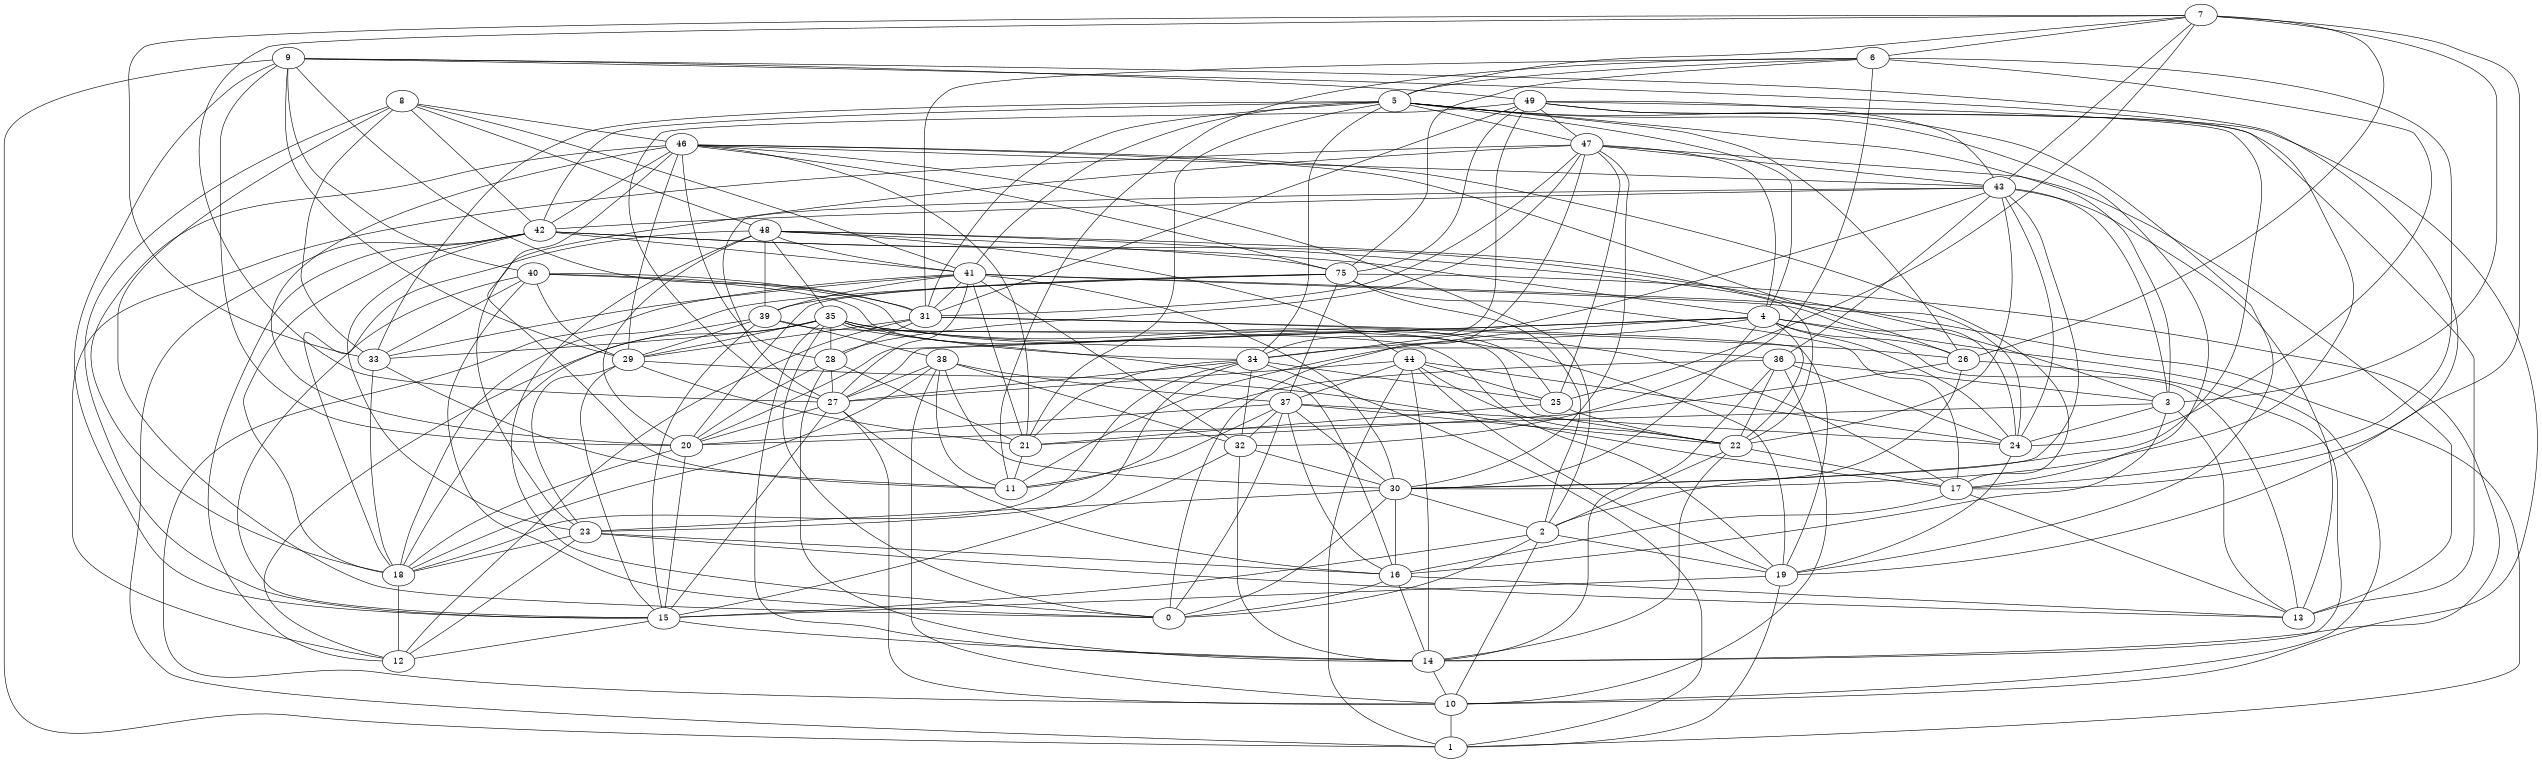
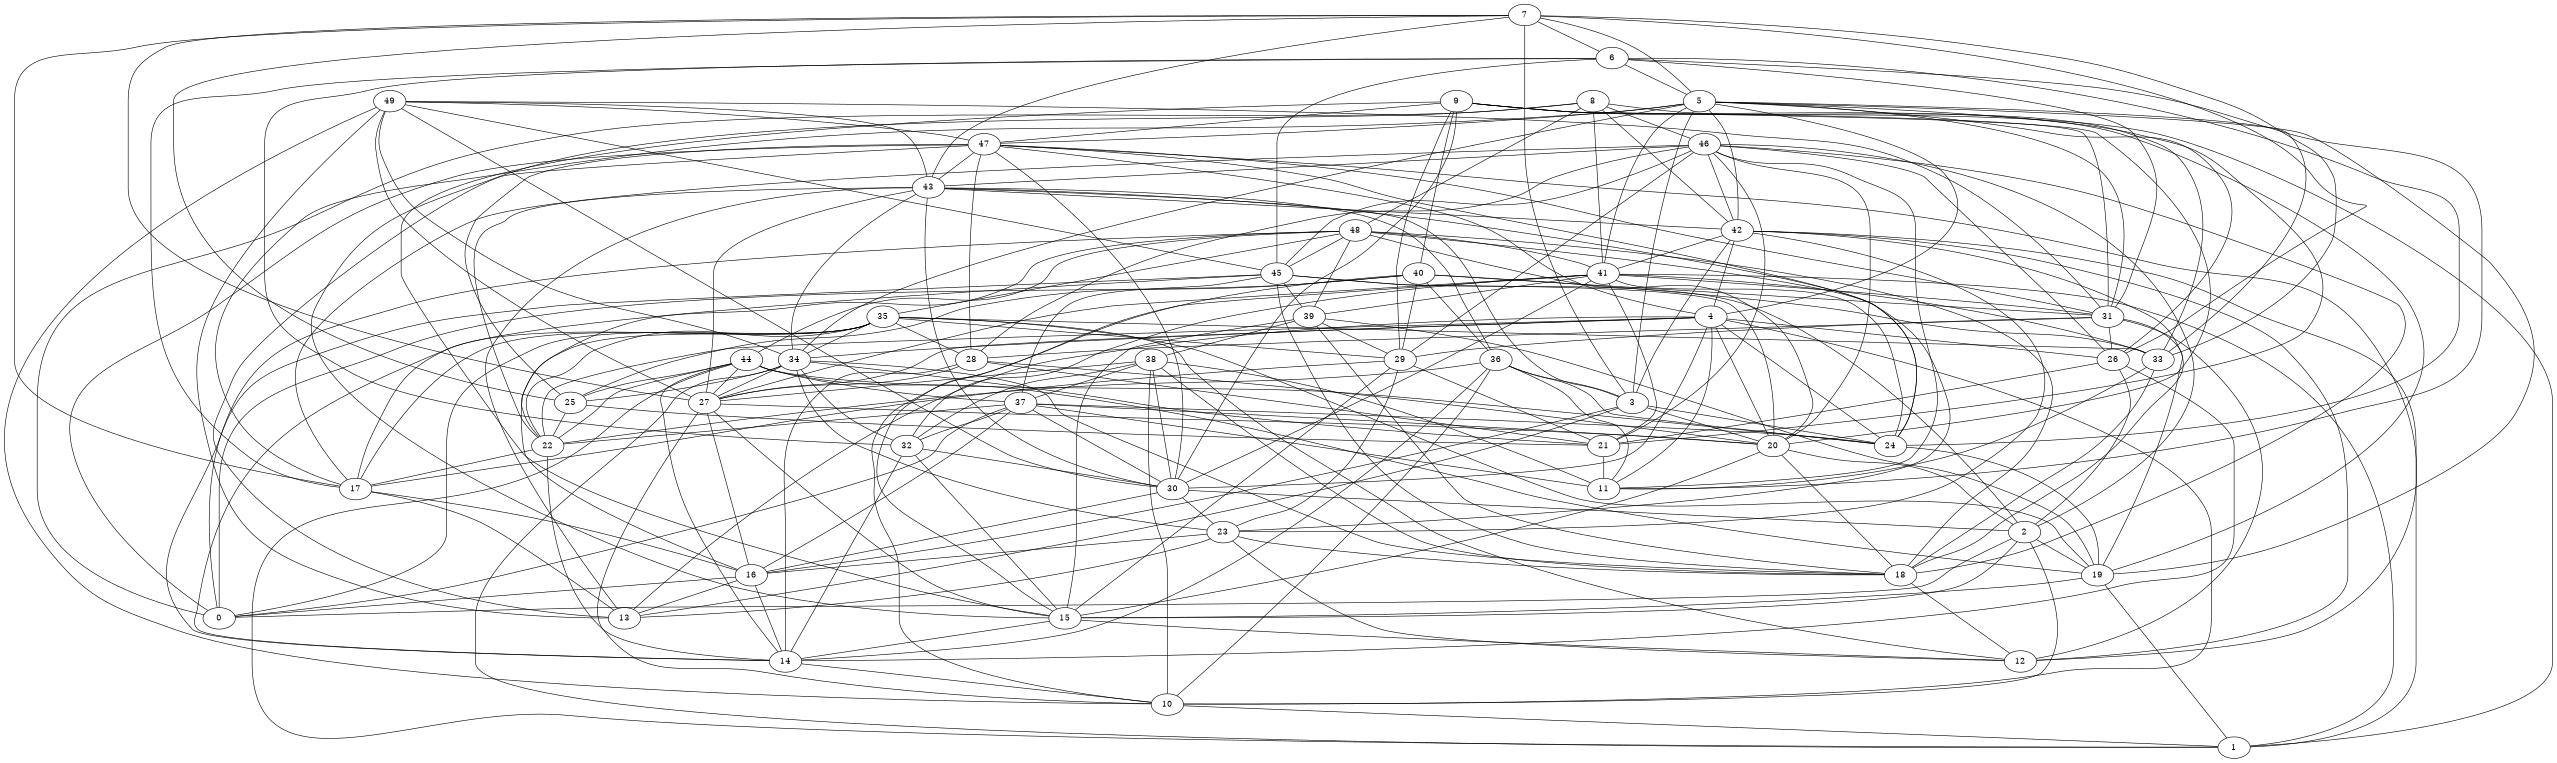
(910, 69) -> (1220, 123)
(1341, 274) -> (1277, 274)
(1631, 493) -> (1932, 473)
(1289, 575) -> none
